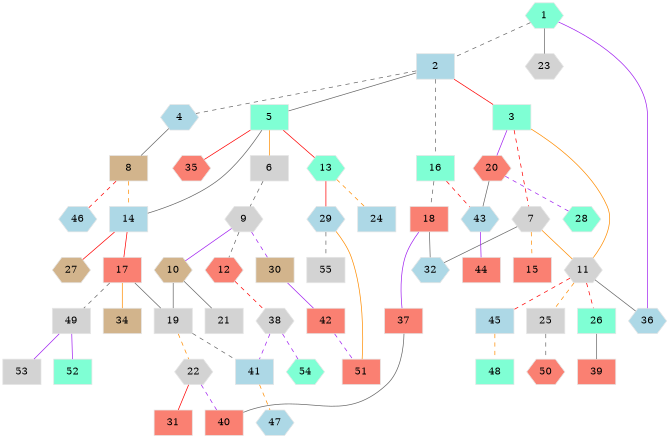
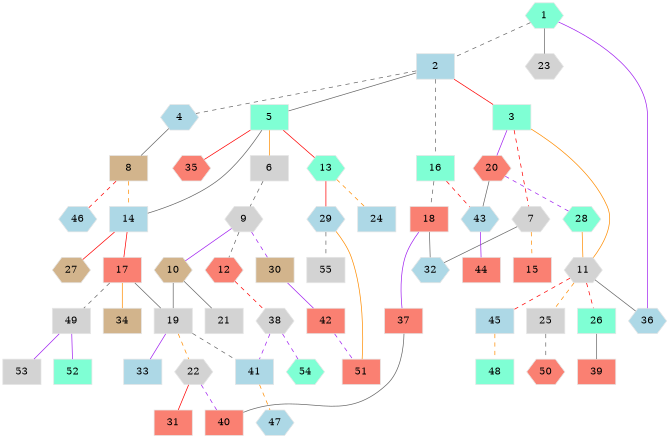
(557, 245) -> (583, 245)
none -> (143, 372)
